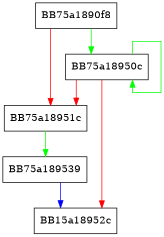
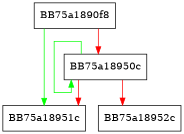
(91, 38) -> (98, 38)
(51, 63) -> (44, 63)
(45, 170) -> none
(76, 221) -> (140, 118)
